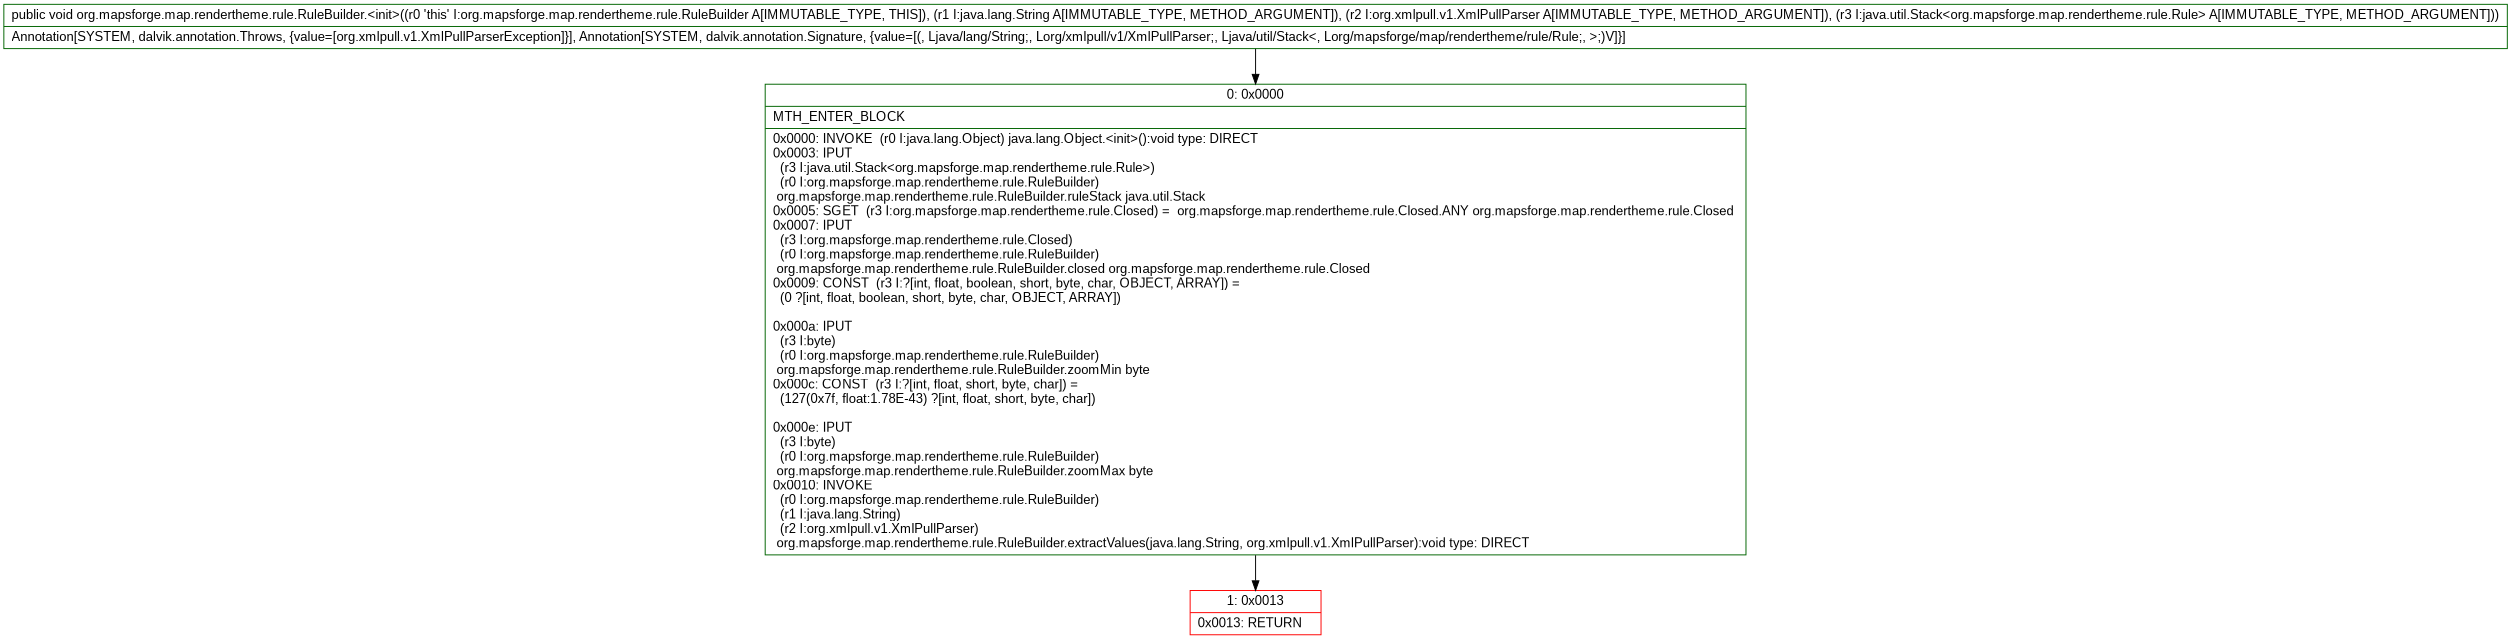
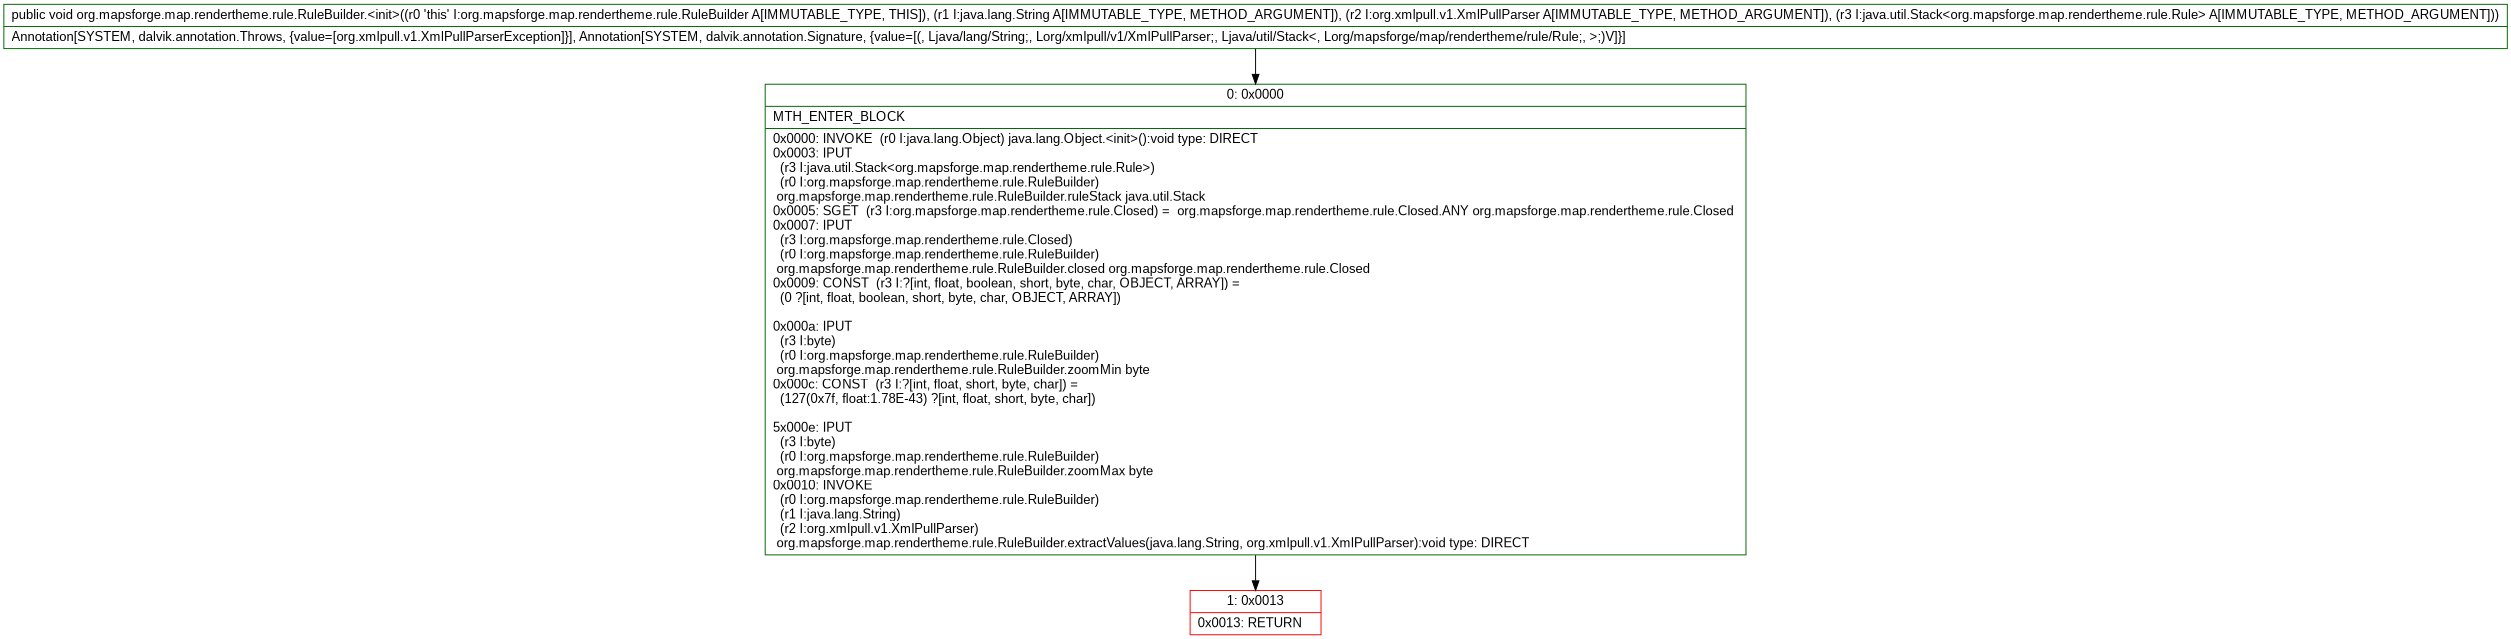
(817, 428) -> (817, 428)
